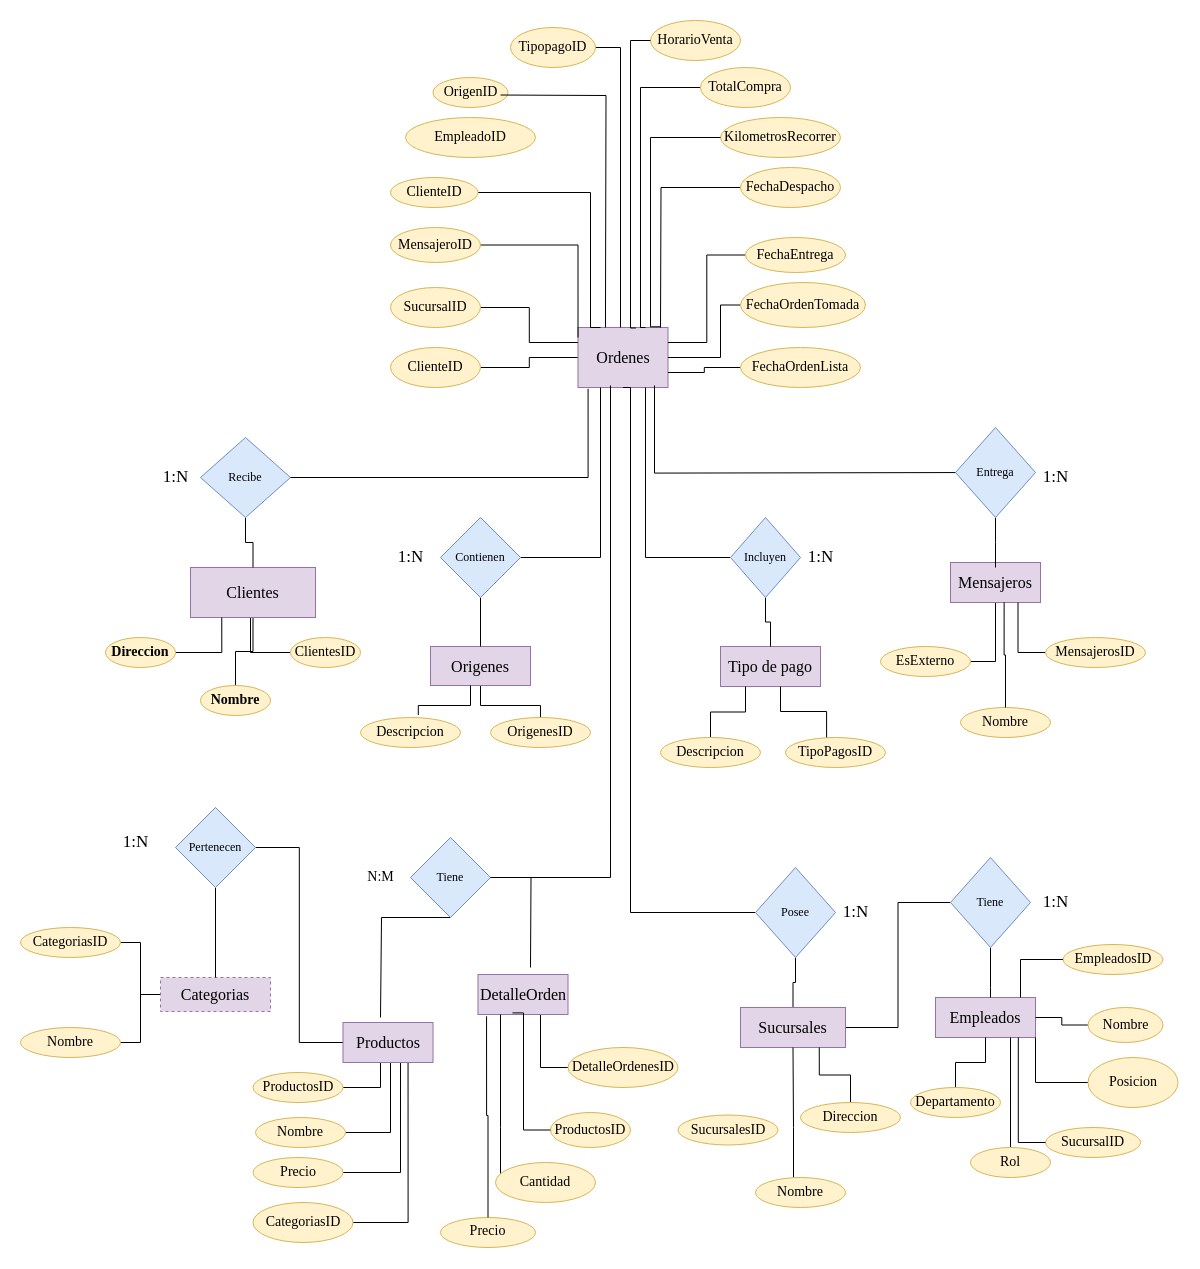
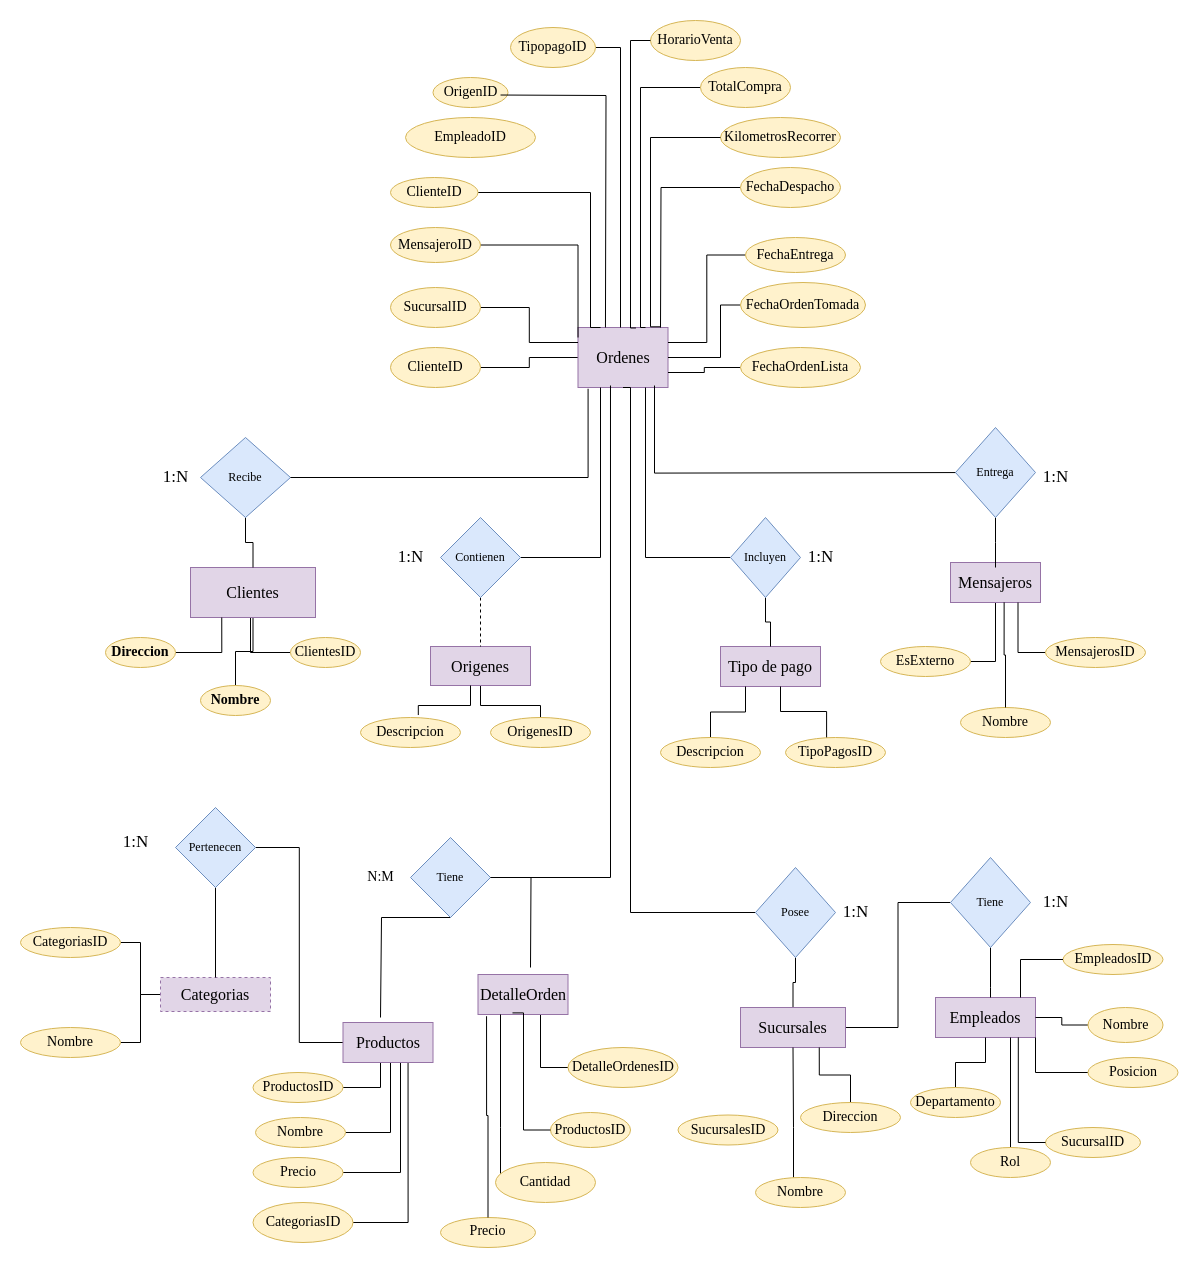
(481, 622) -> (481, 622)
(1133, 1083) -> (1133, 1073)
